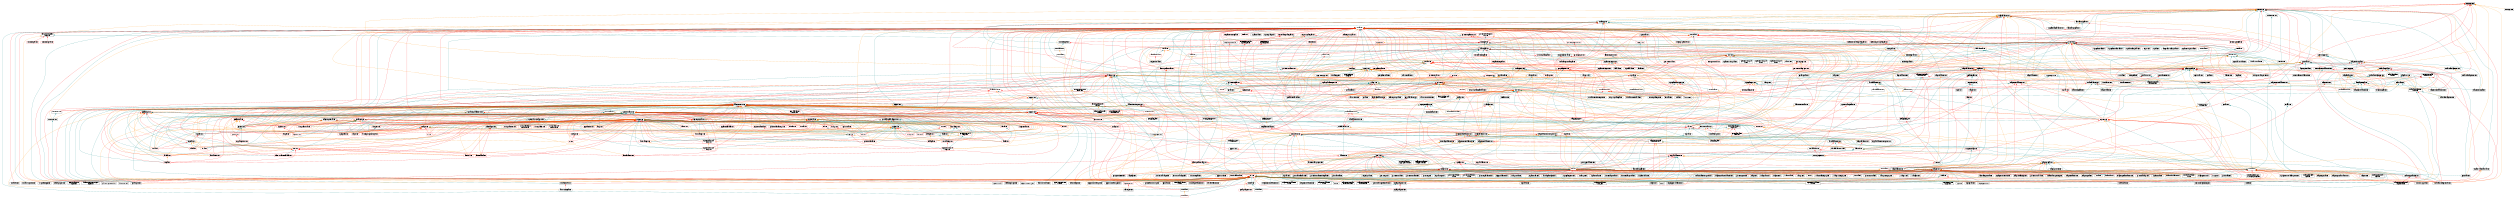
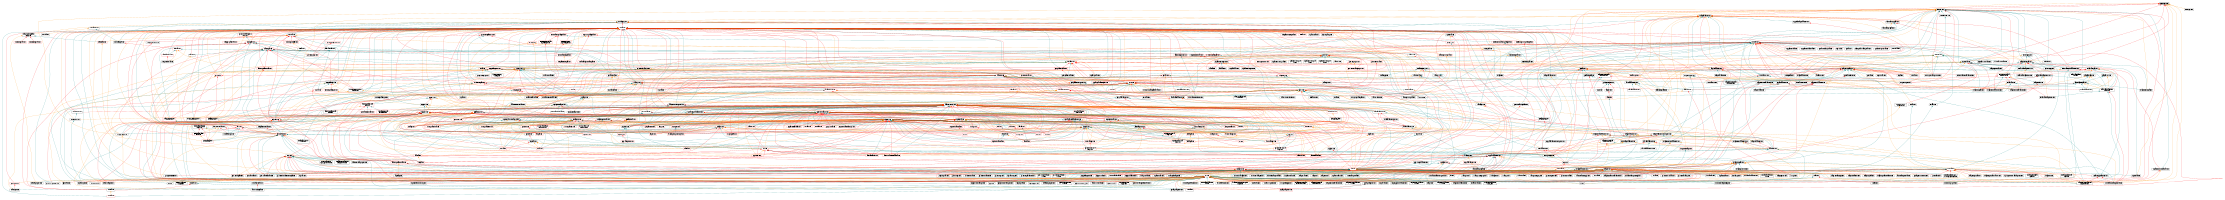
(1061, 47) -> (107, 36)
(1246, 90) -> (517, 90)
(1597, 97) -> (1195, 97)
none -> (367, 112)
(215, 156) -> (757, 156)
(2481, 169) -> (2161, 169)
